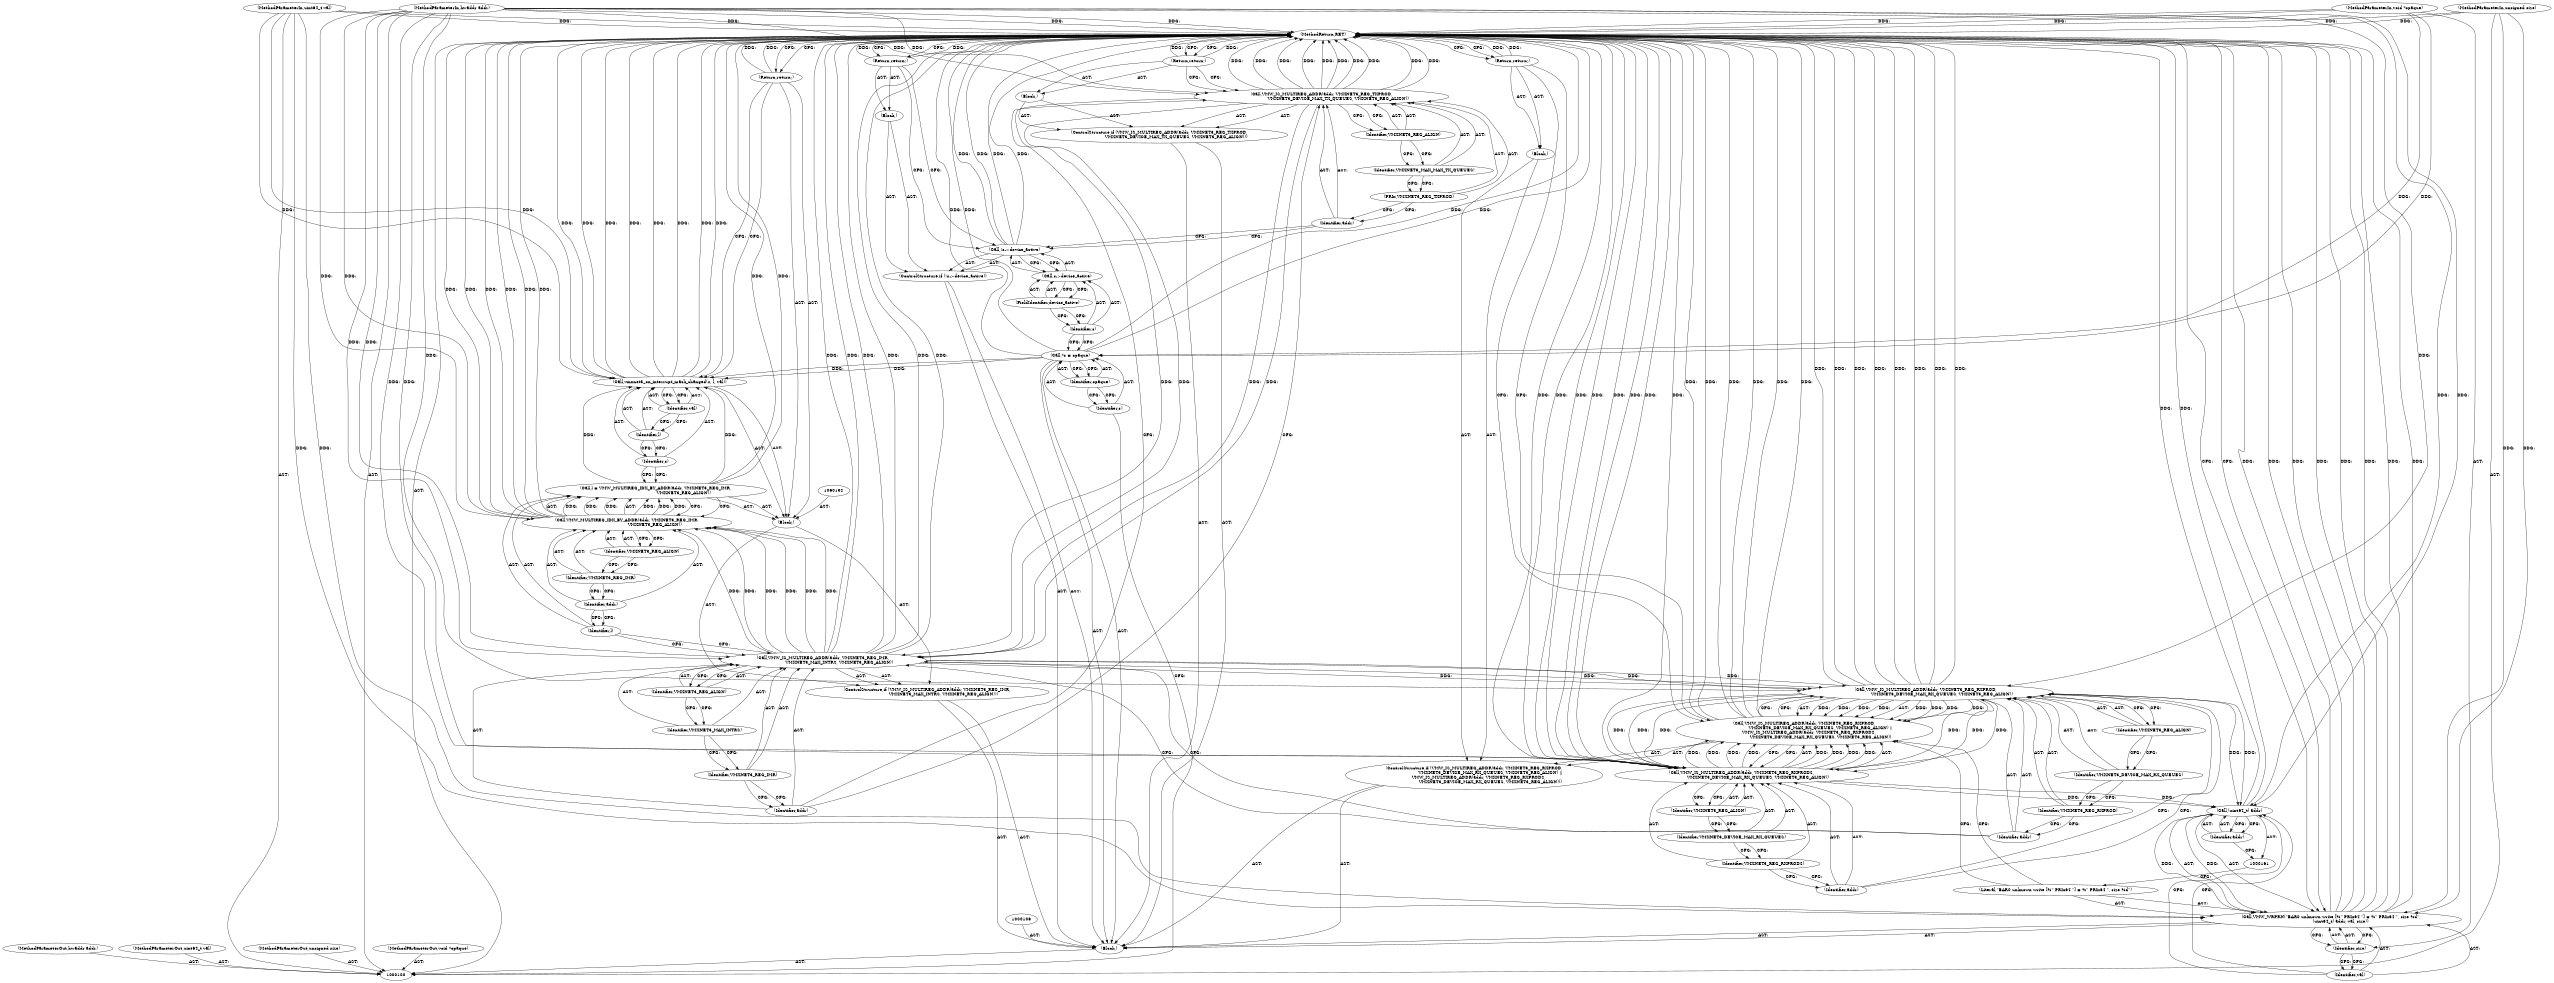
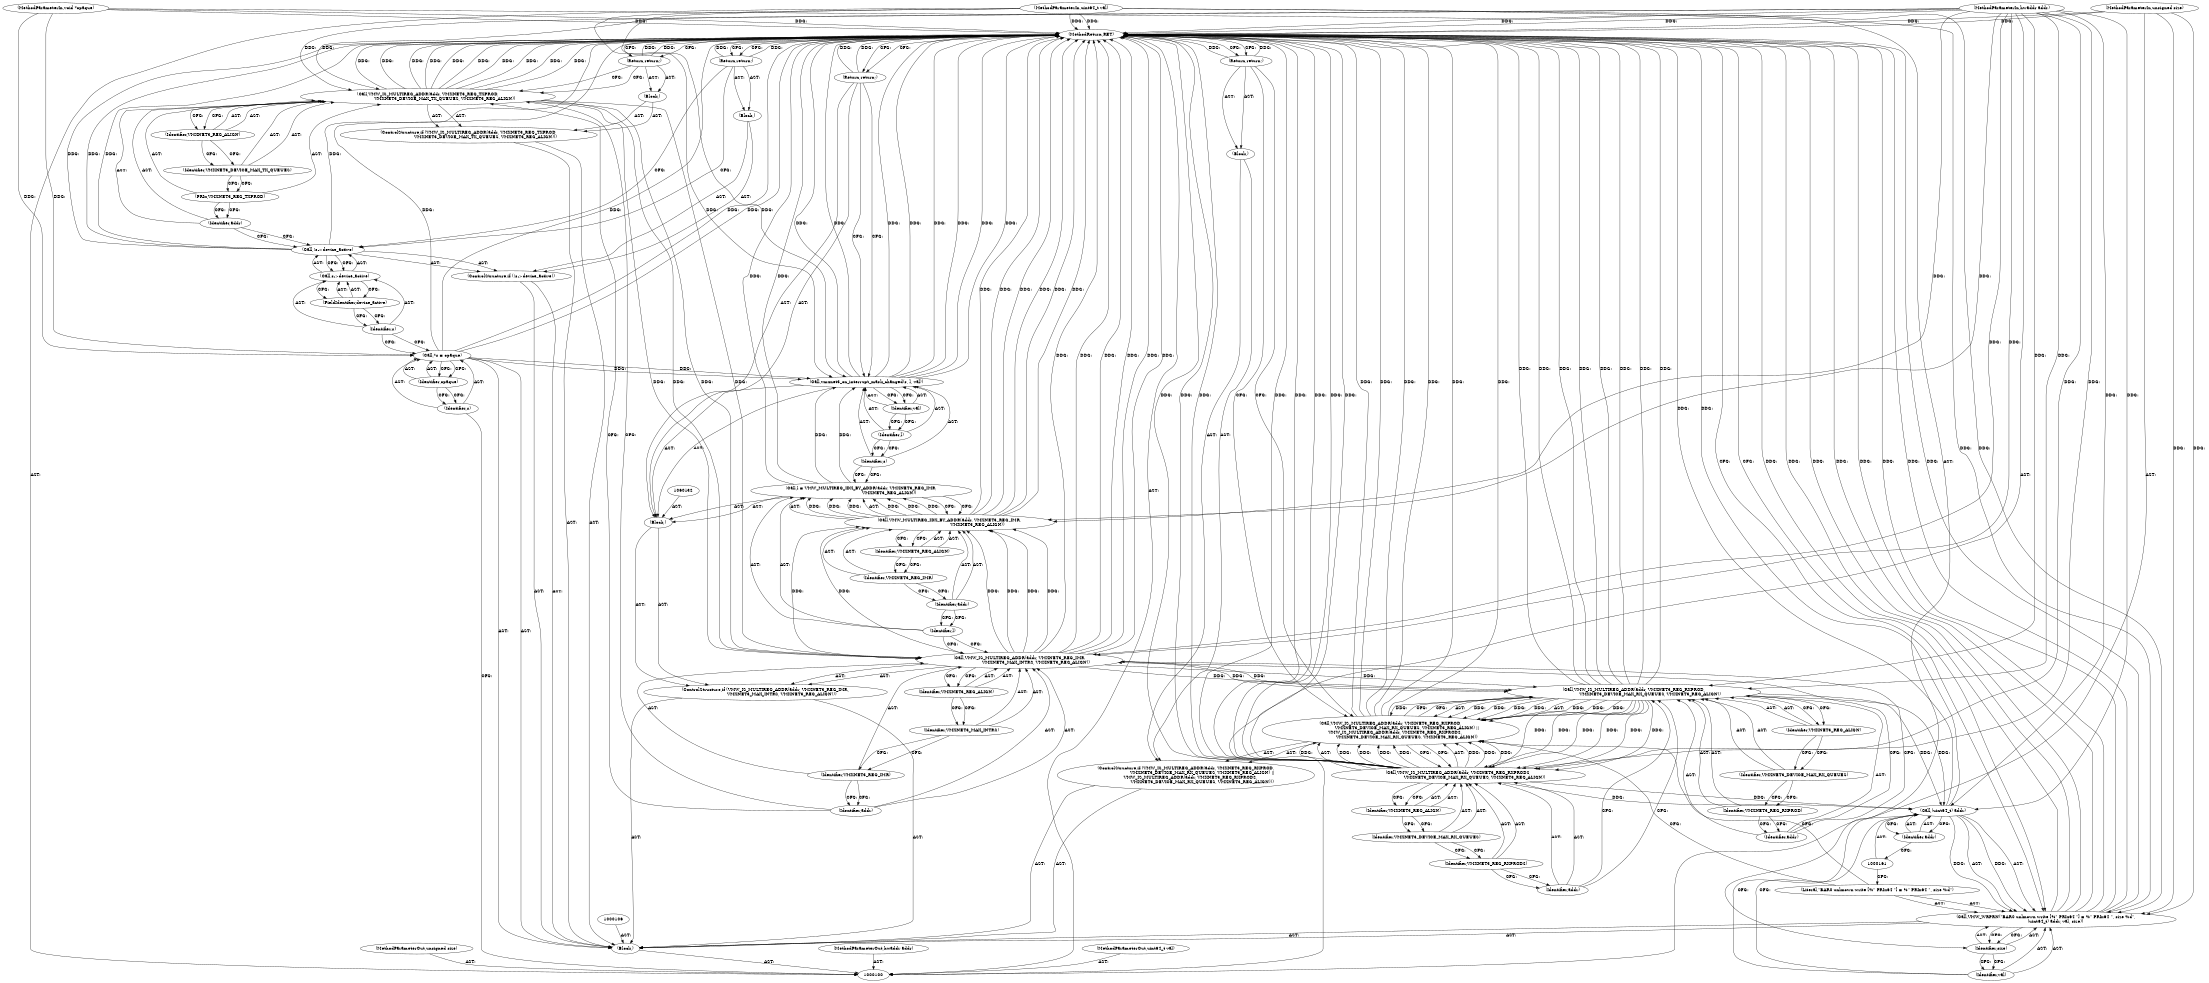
(1424, 170) -> (238, 170)
(2267, 834) -> (1882, 824)
(428, 949) -> none
